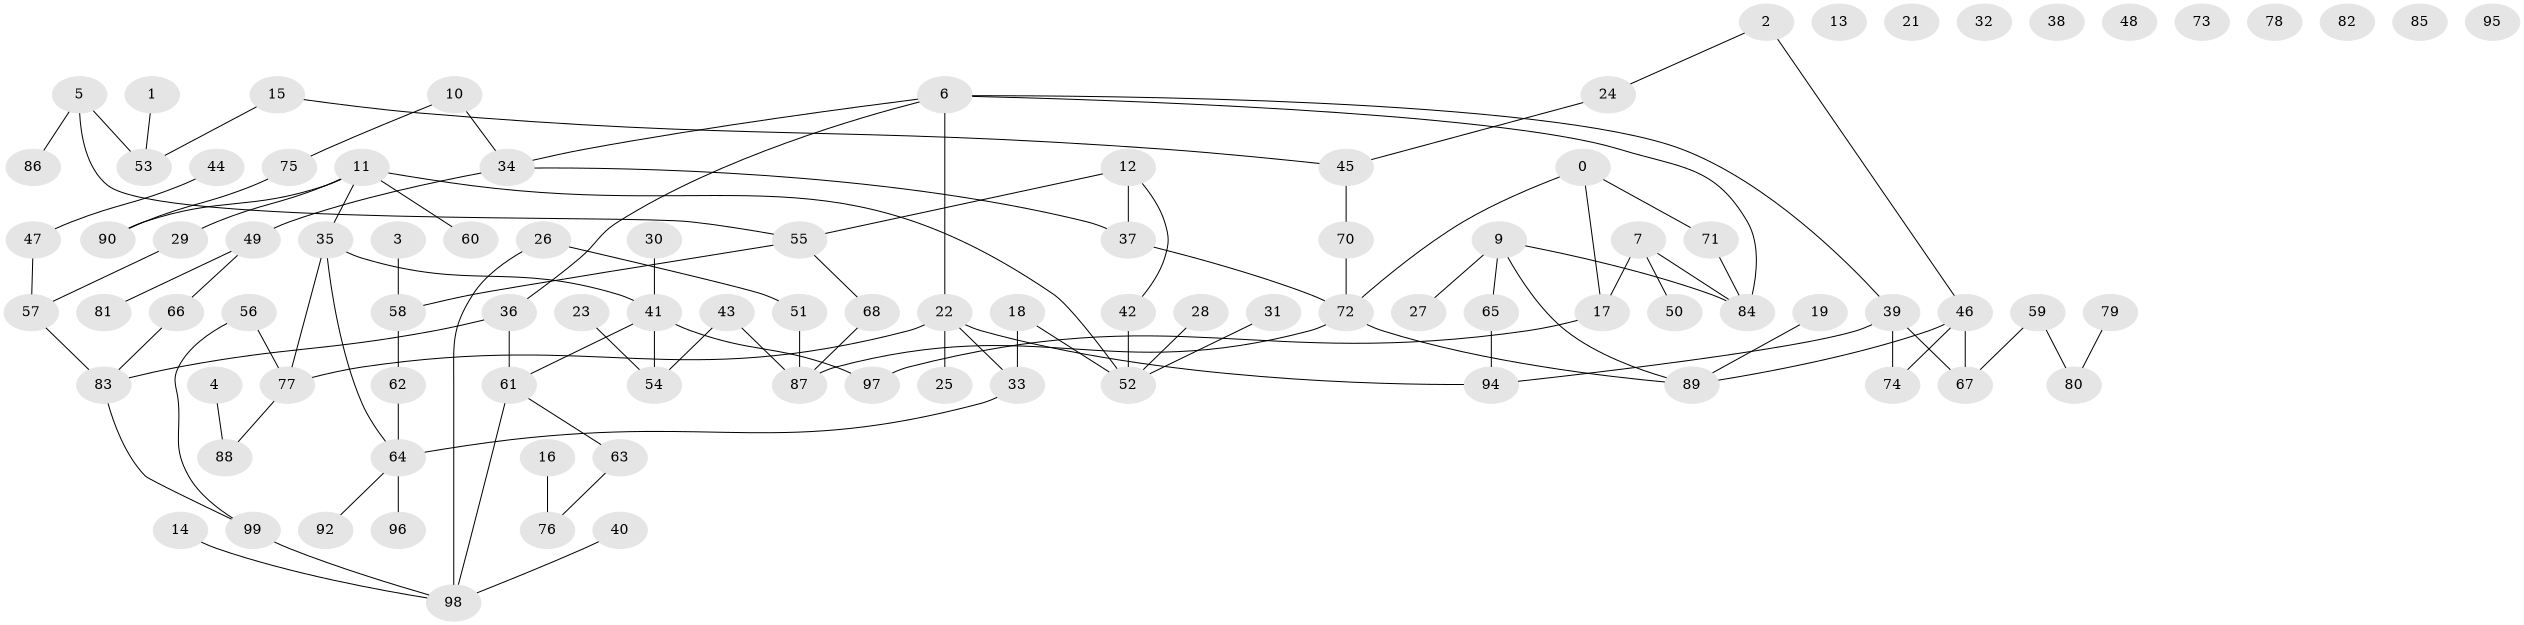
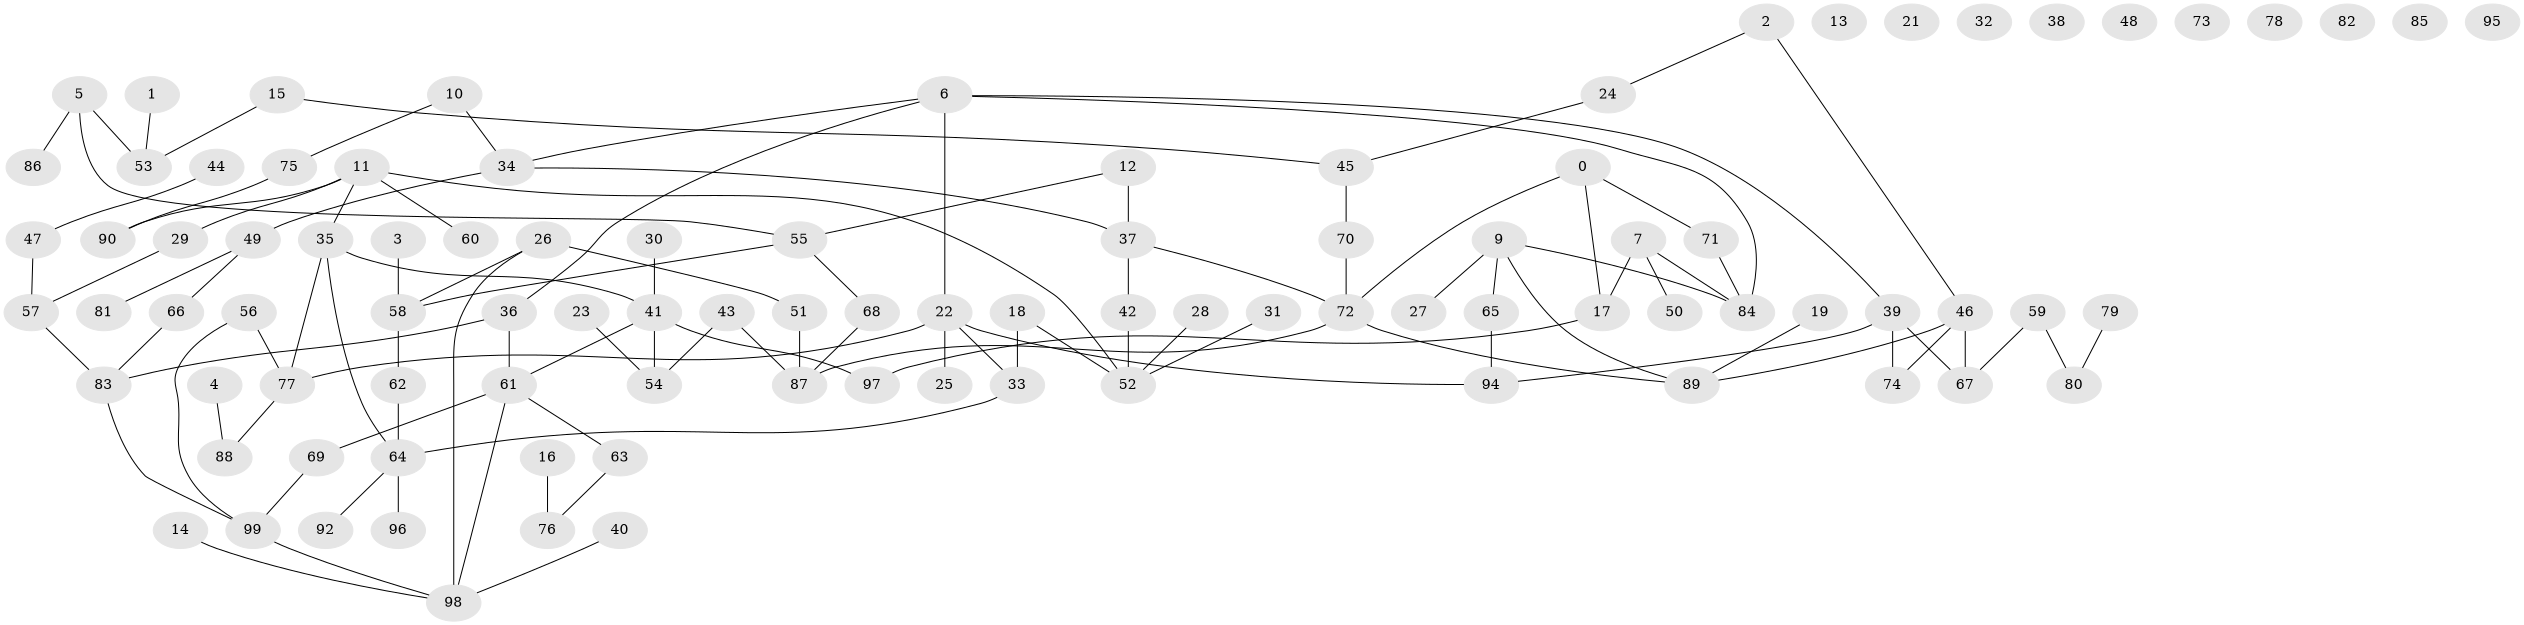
(1168, 240) -> (1128, 276)
none -> (458, 282)
none -> (317, 458)
